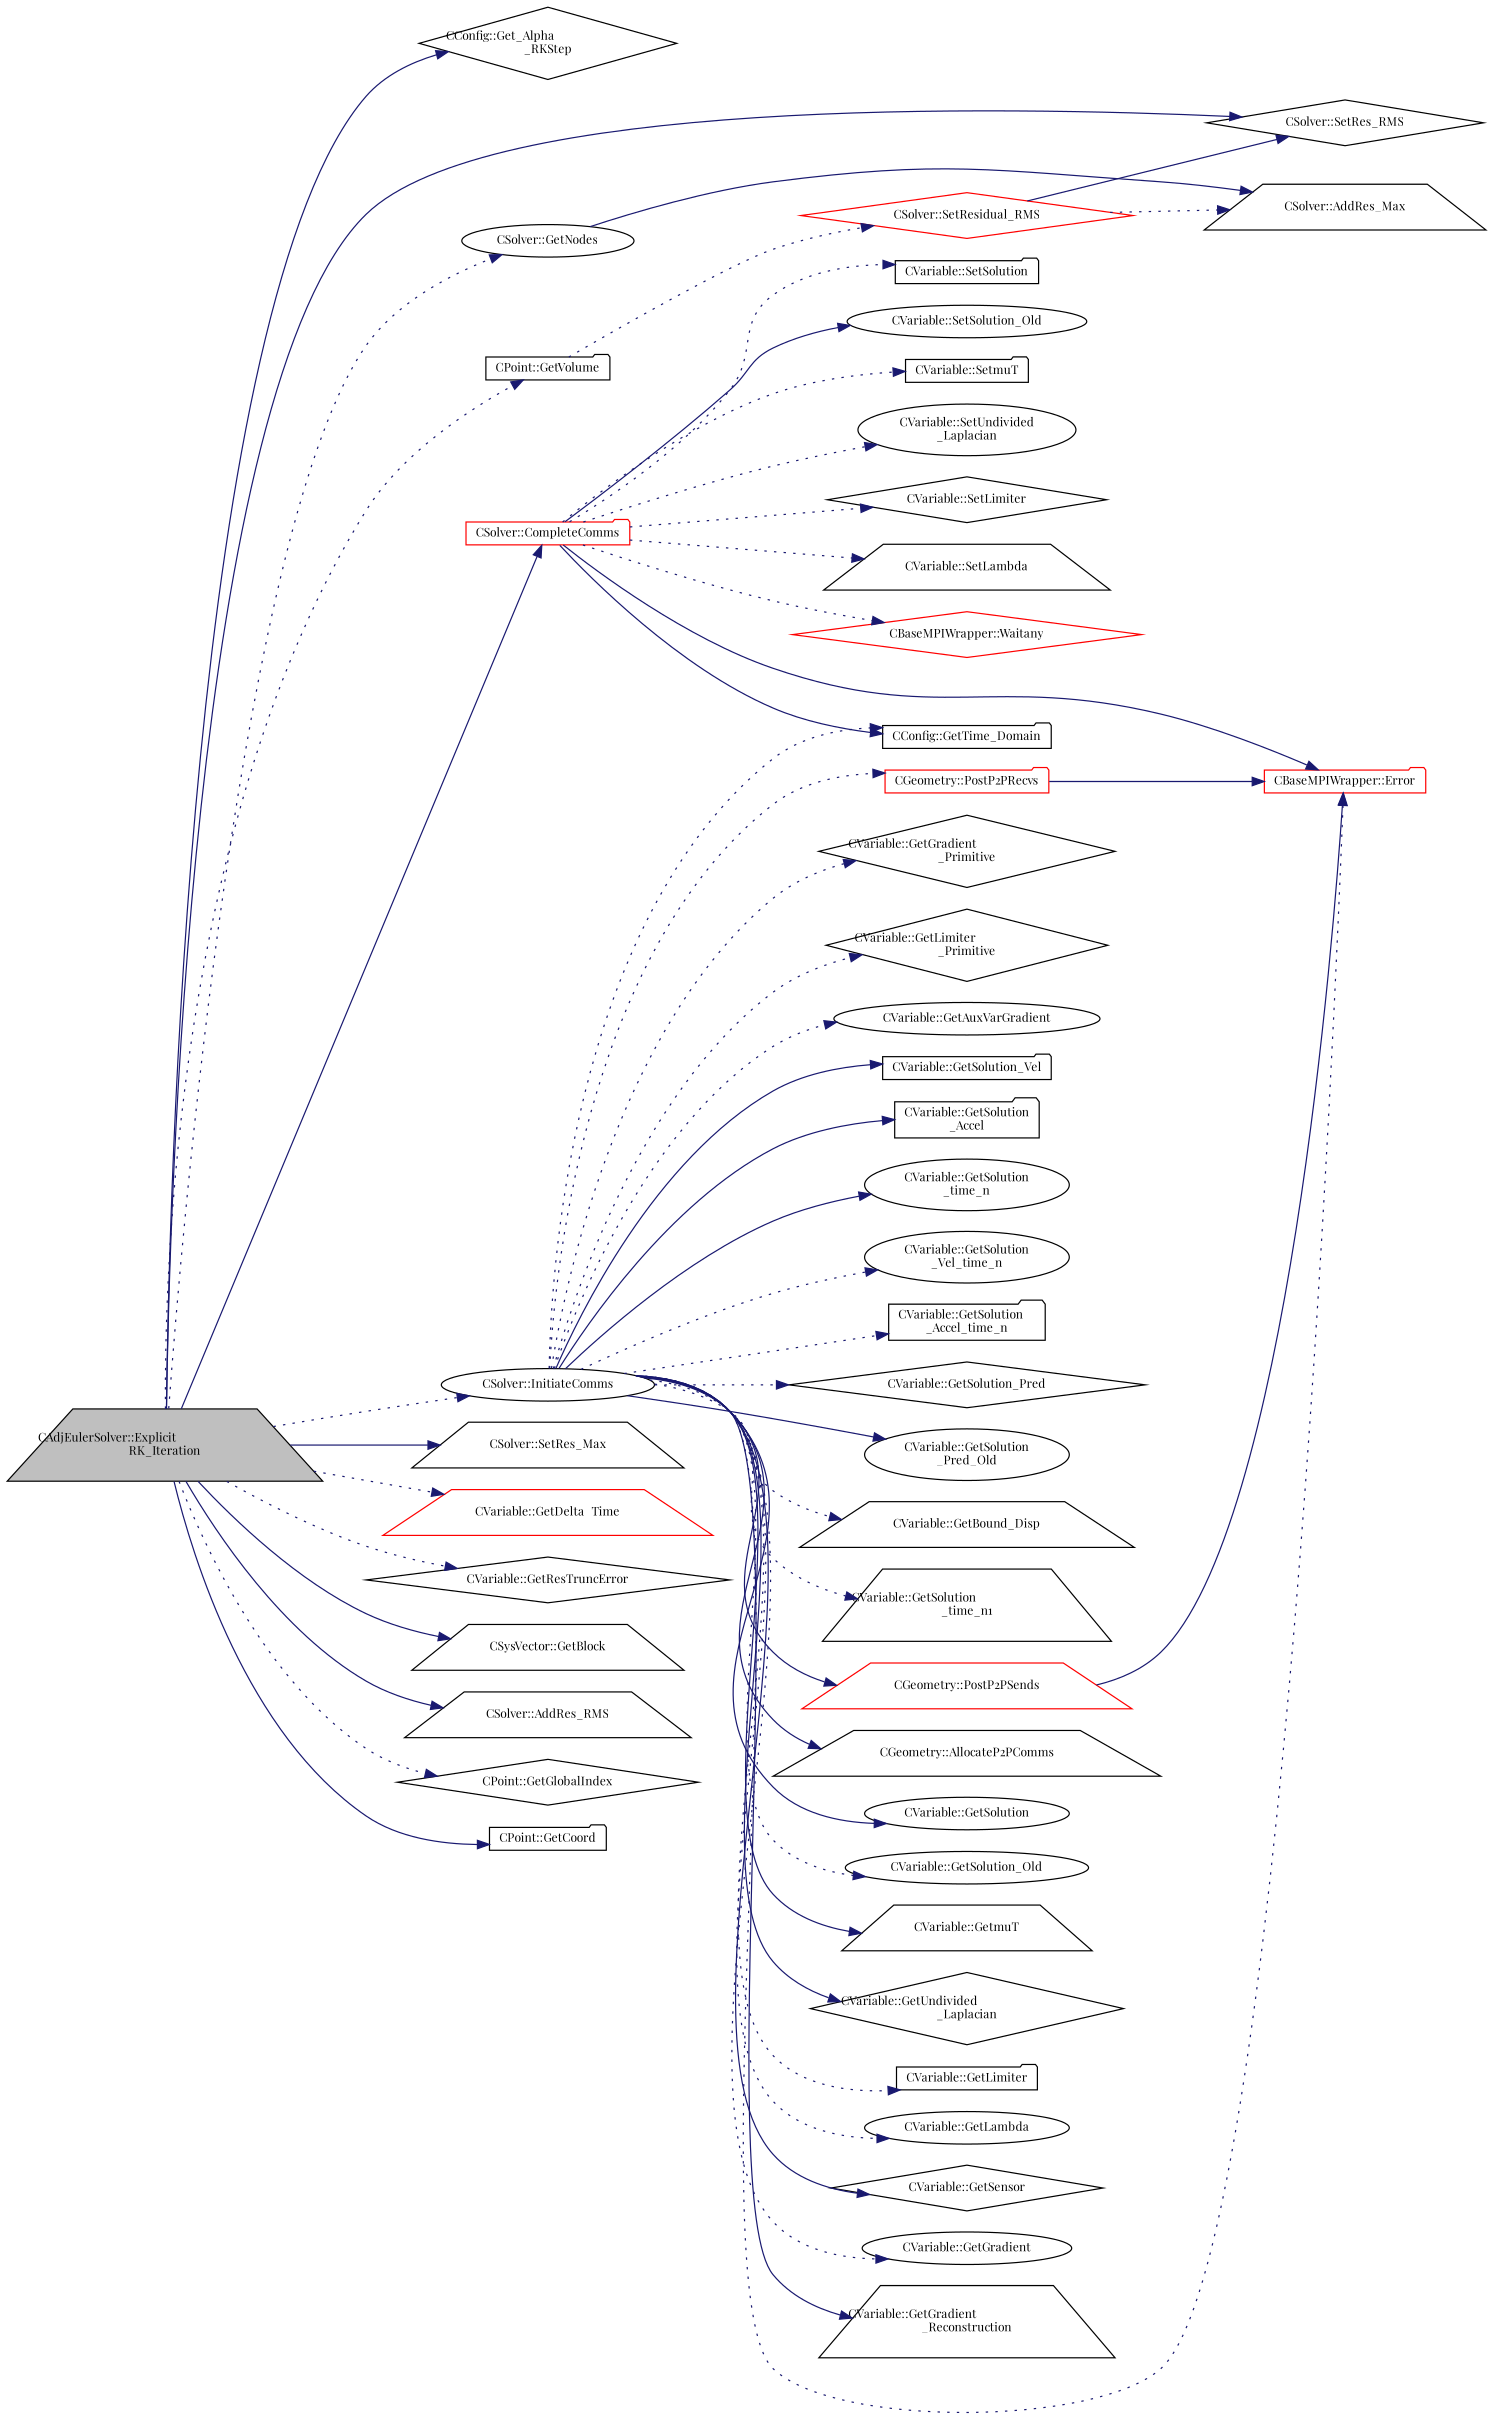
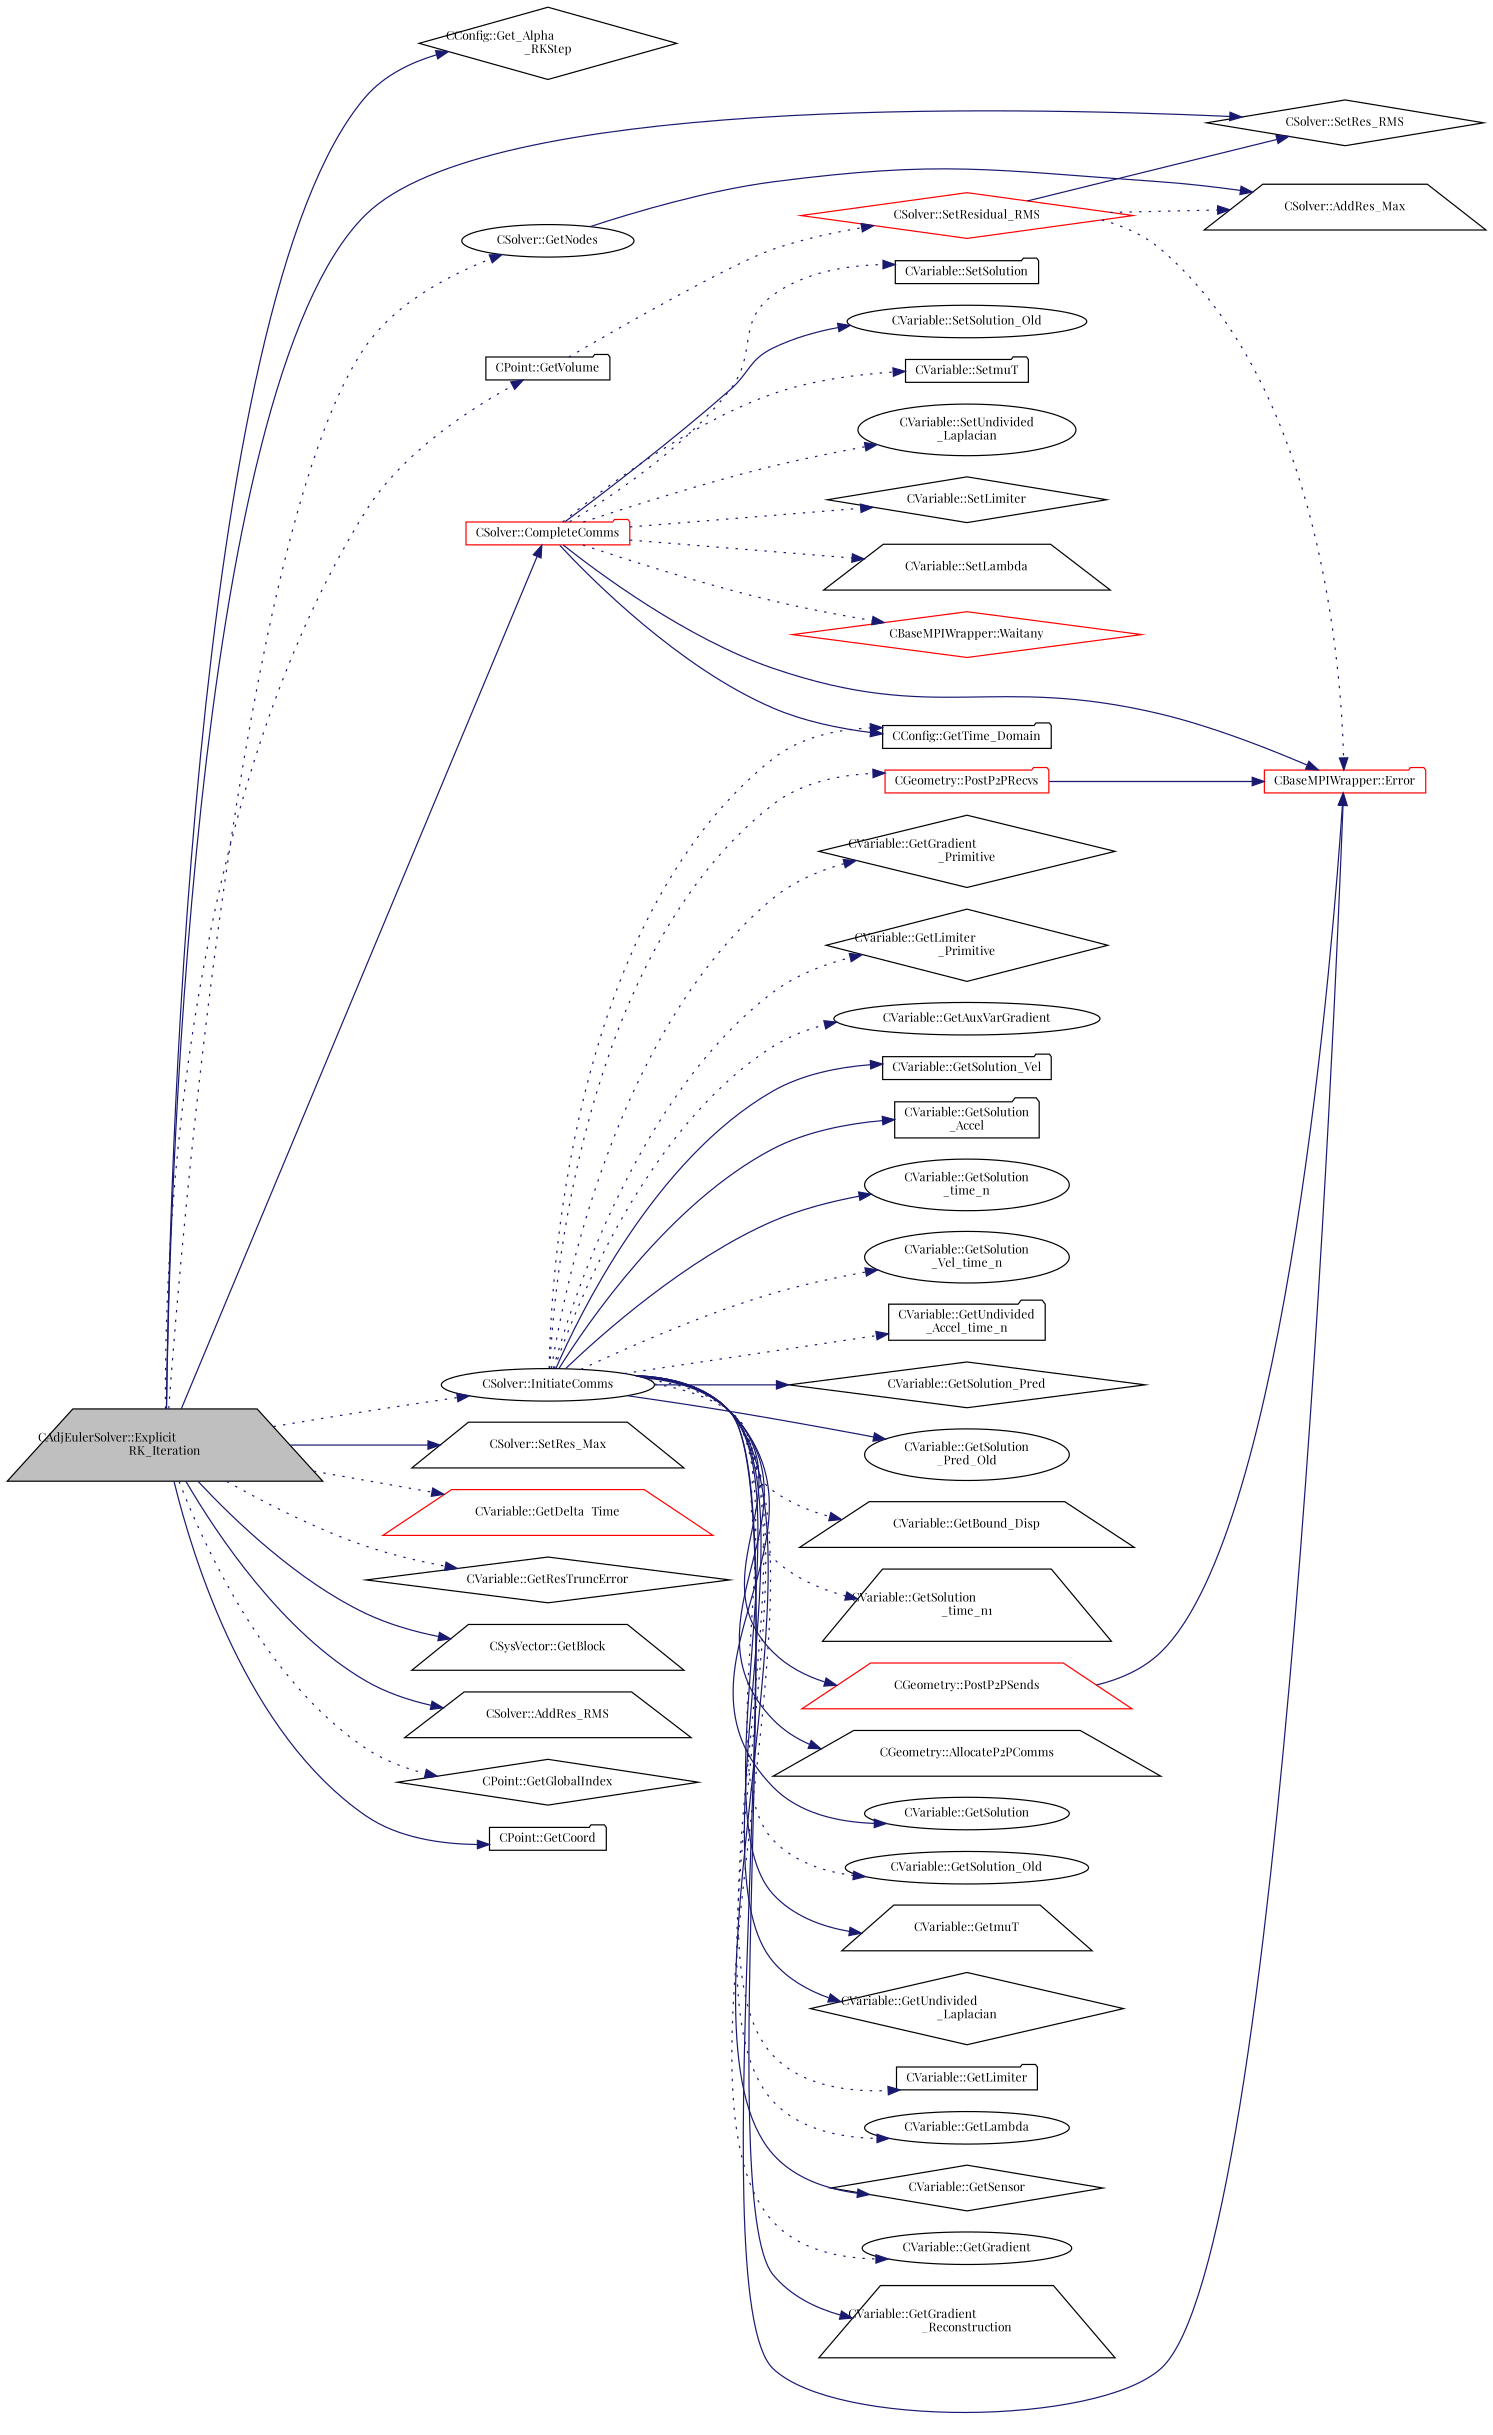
none -> (1290, 453)
(967, 1322) -> (967, 1322)
(715, 1385) -> (715, 1385)
(1184, 2319) -> (1184, 2319)
